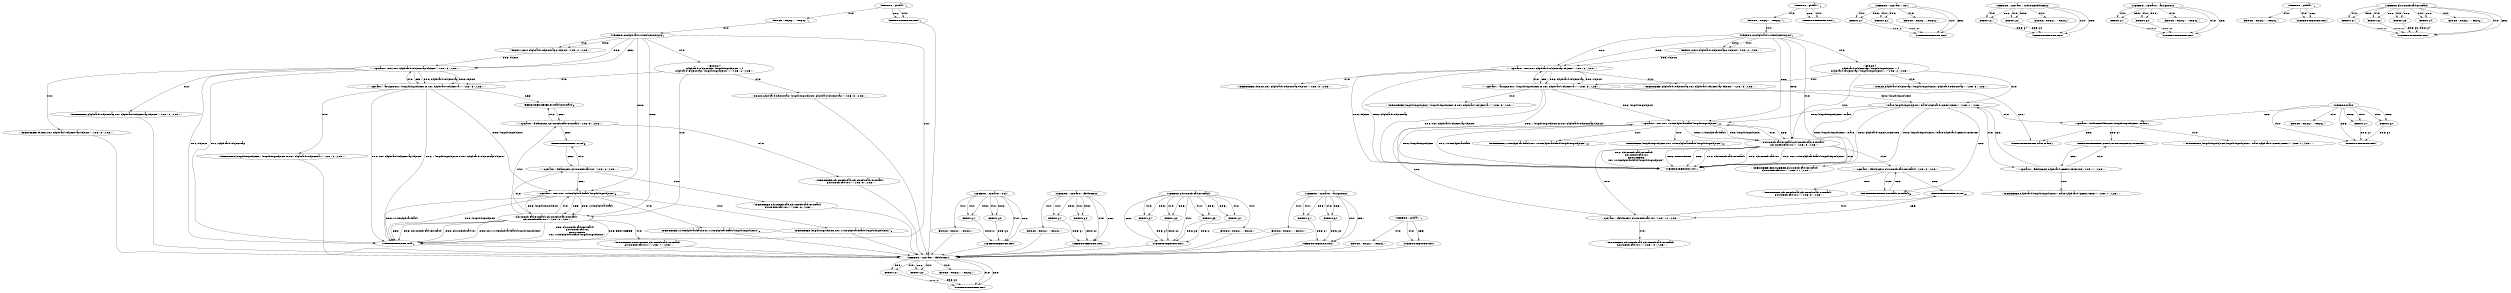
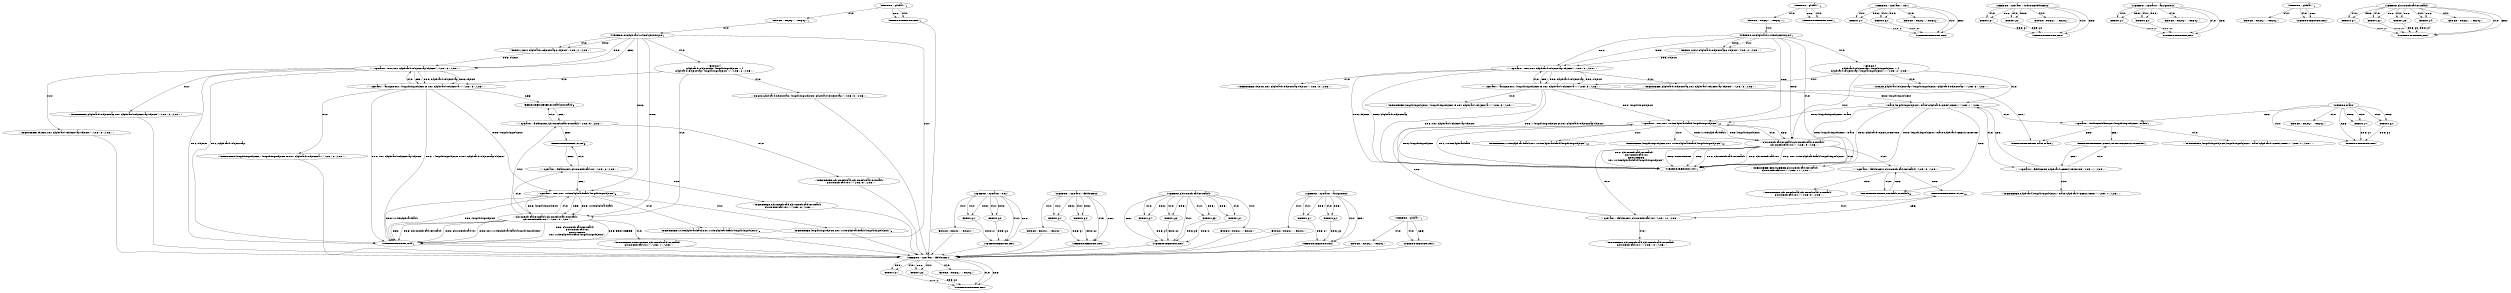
(2115, 133) -> (2115, 133)
